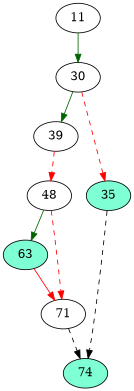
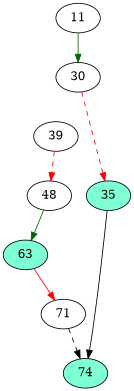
(69, 103) -> none
(56, 251) -> none
(99, 281) -> (99, 281)
